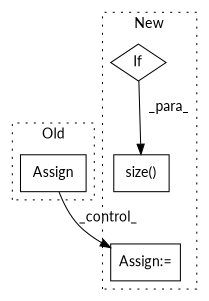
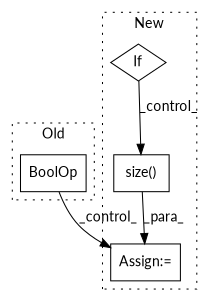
(169, 107) -> (169, 107)
(53, 173) -> (53, 173)
none -> (143, 213)
